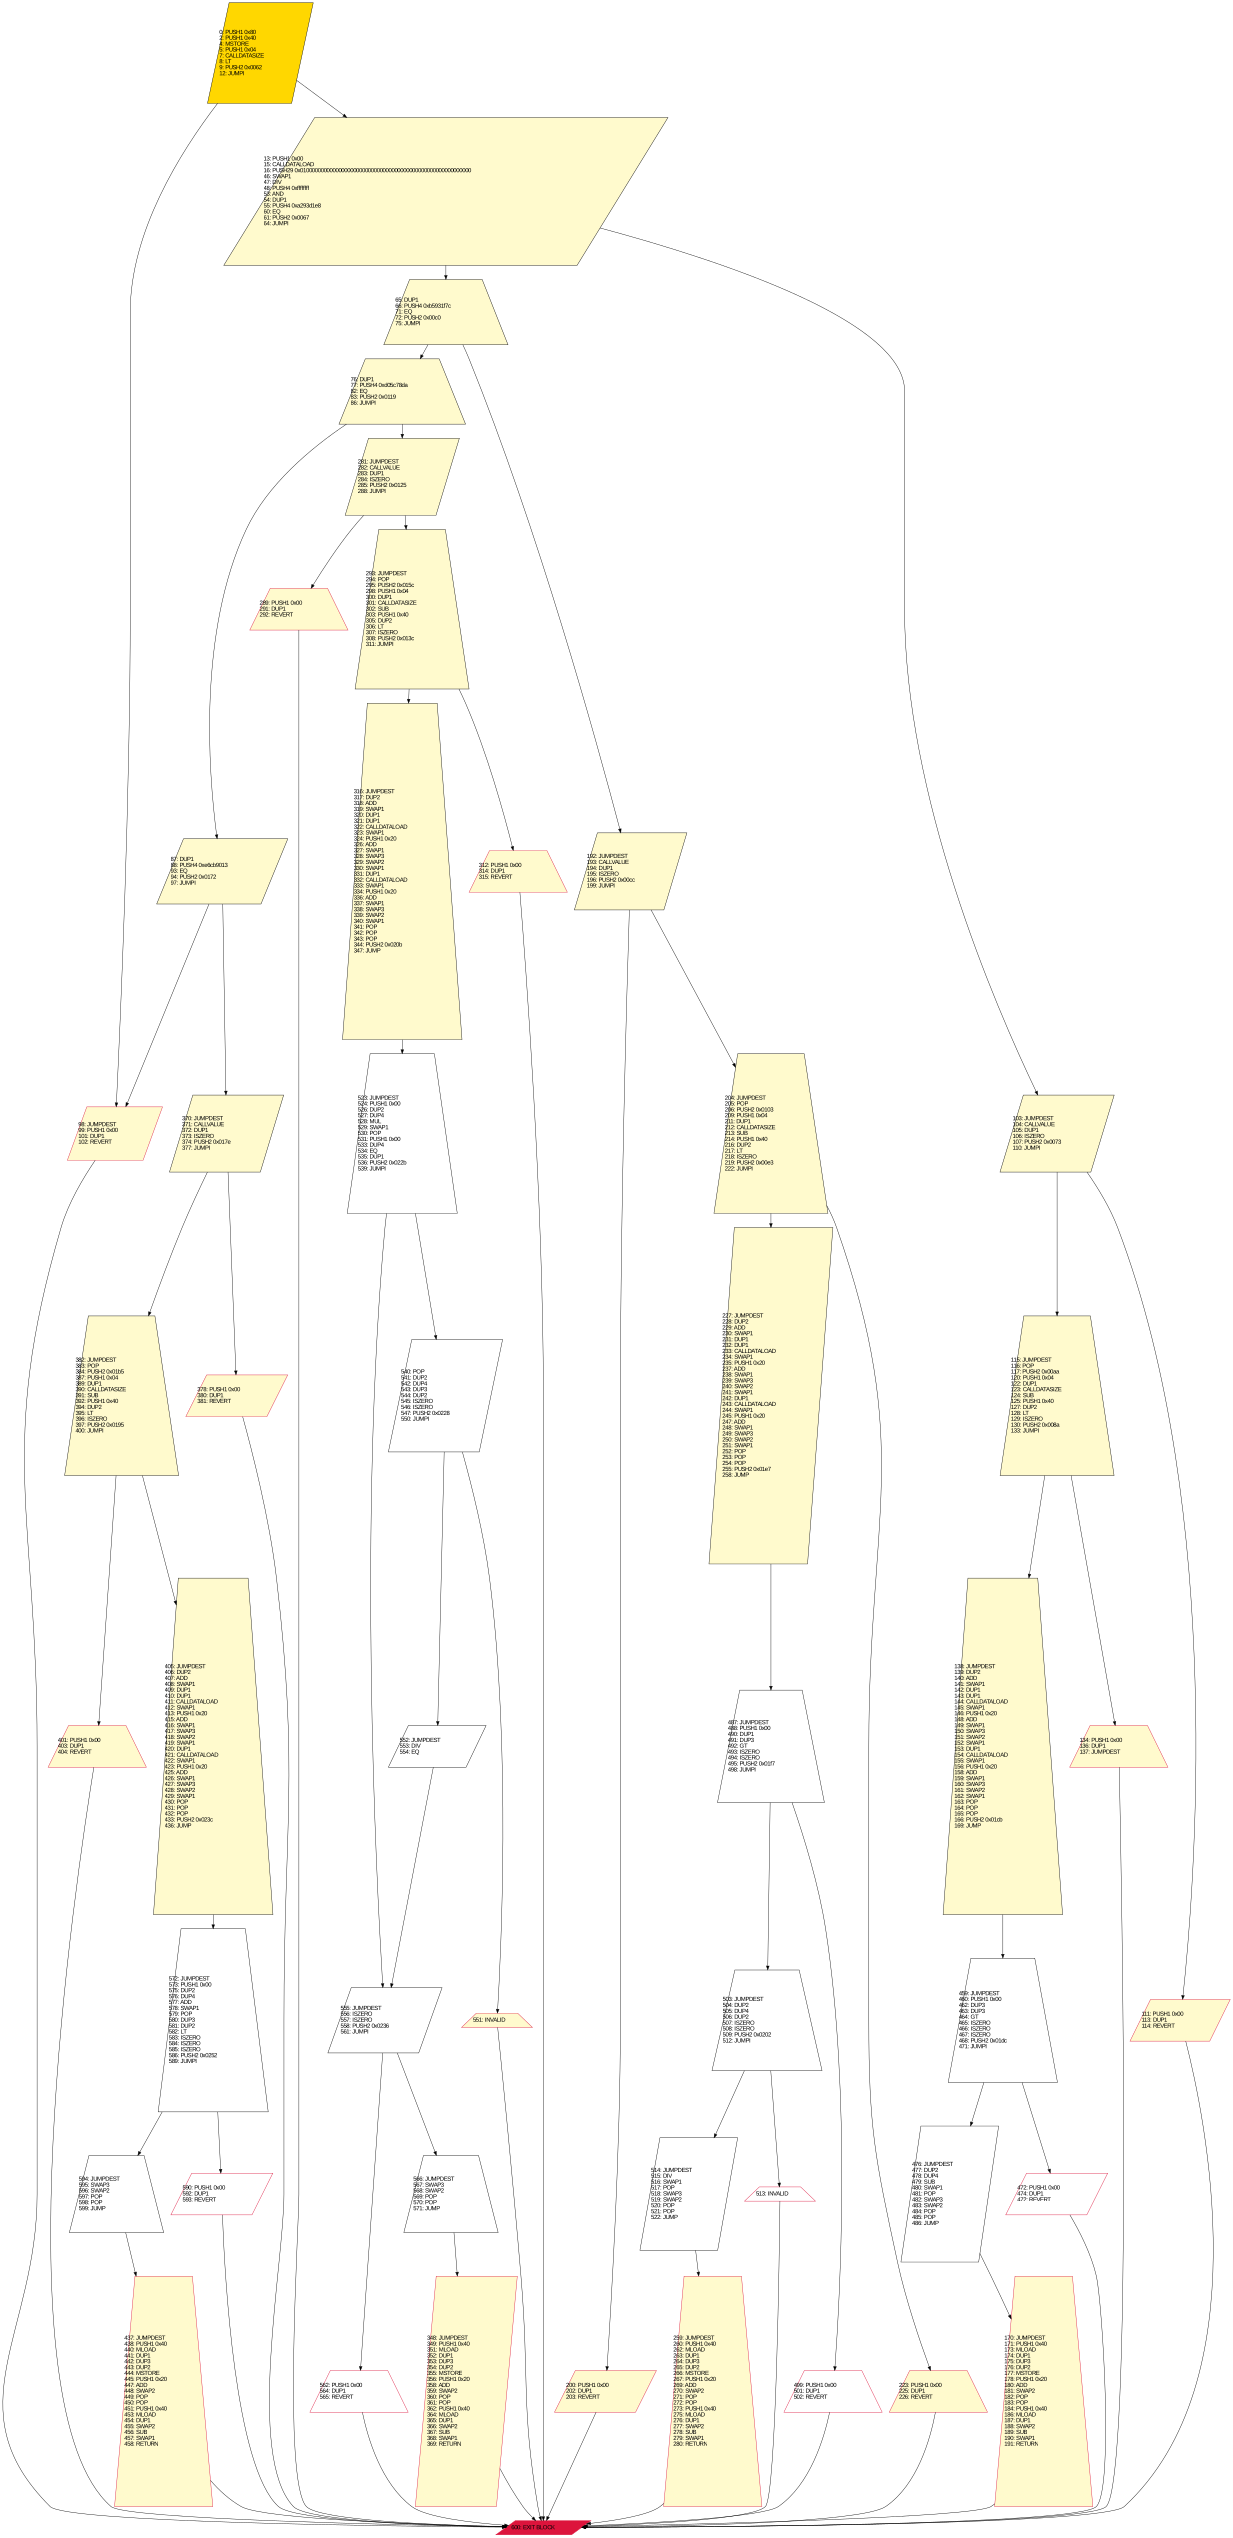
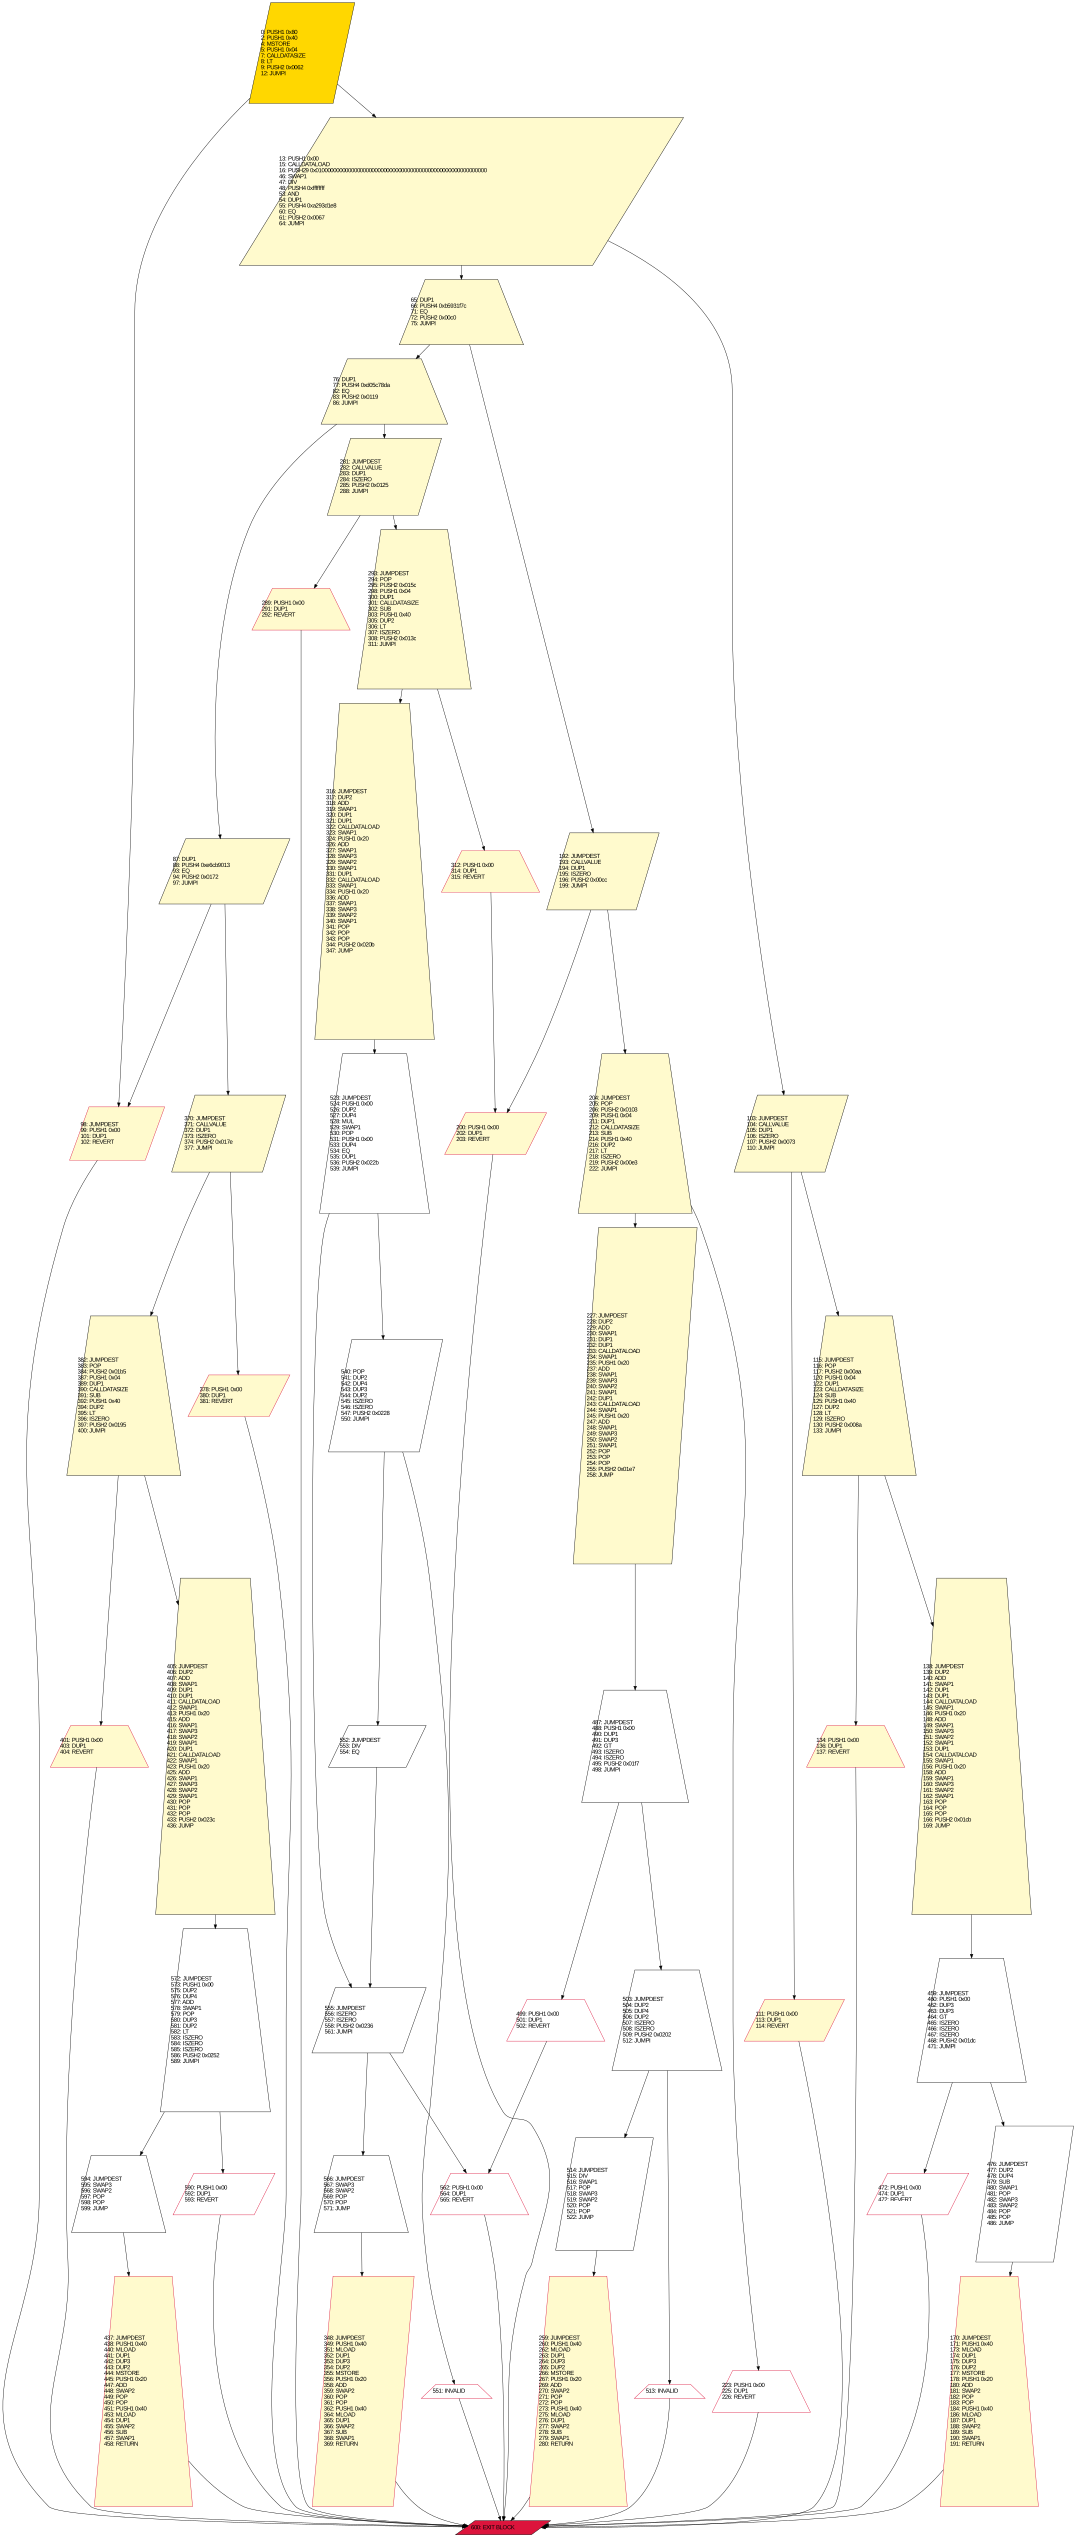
(543, 1704) -> (493, 1000)
(1119, 1746) -> (856, 1746)
(497, 2020) -> (457, 2391)
(938, 2391) -> (761, 2391)
(761, 2512) -> (518, 2105)
(543, 2528) -> (503, 2528)
